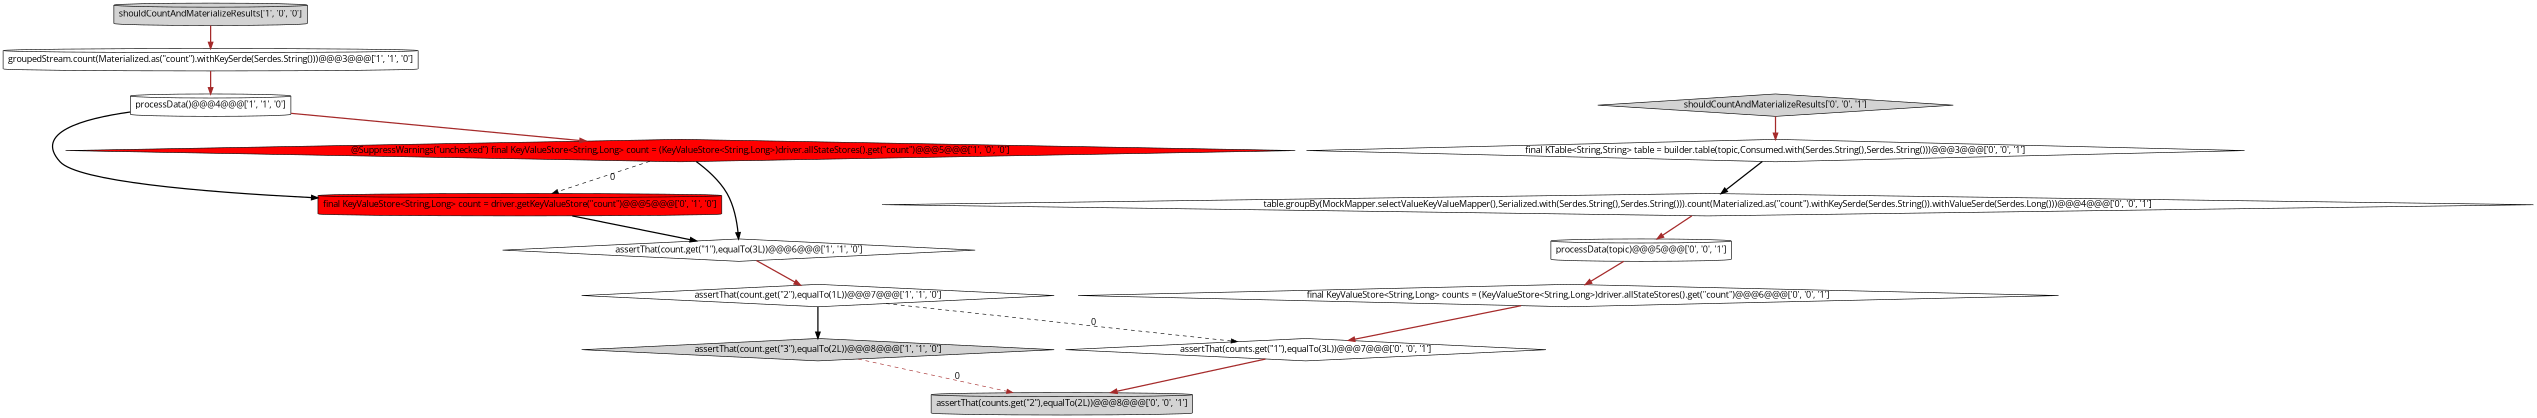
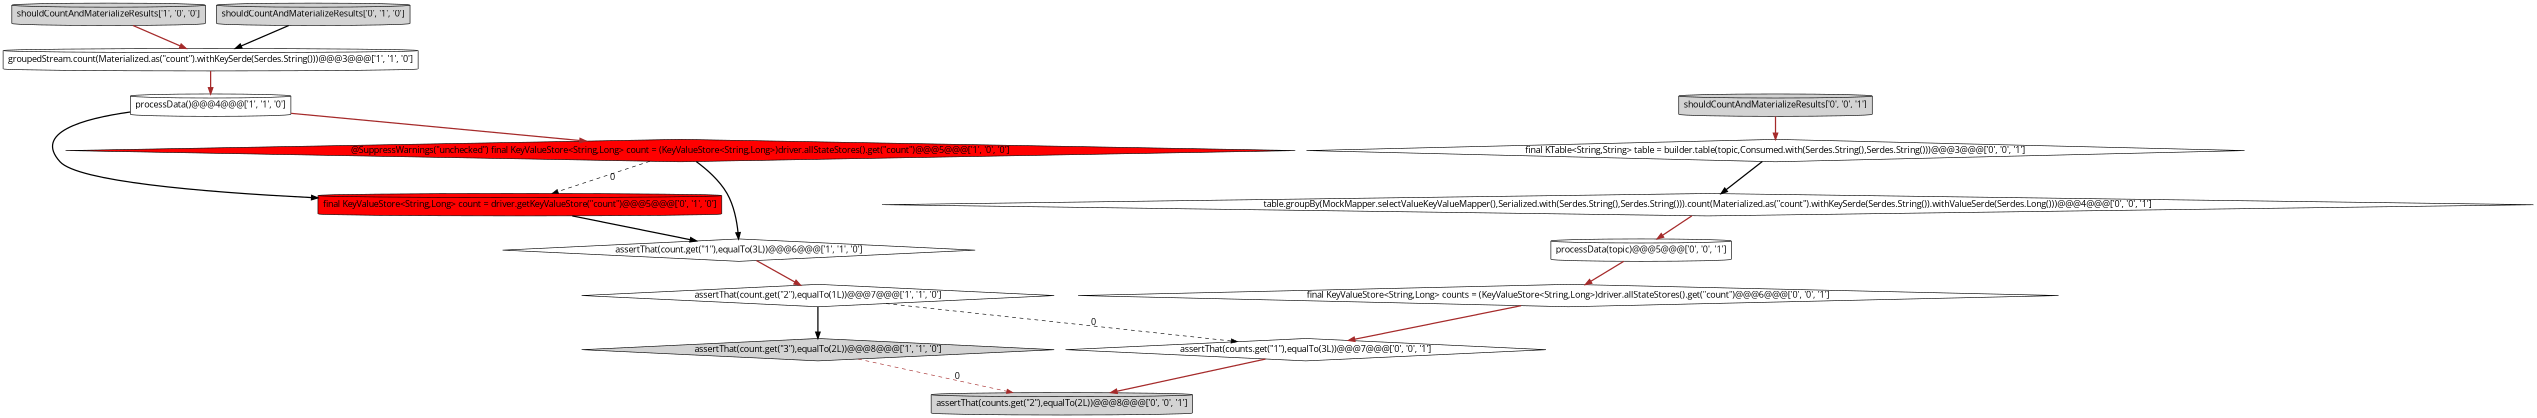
none -> (313, 14)
(1776, 105) -> (1776, 105)
